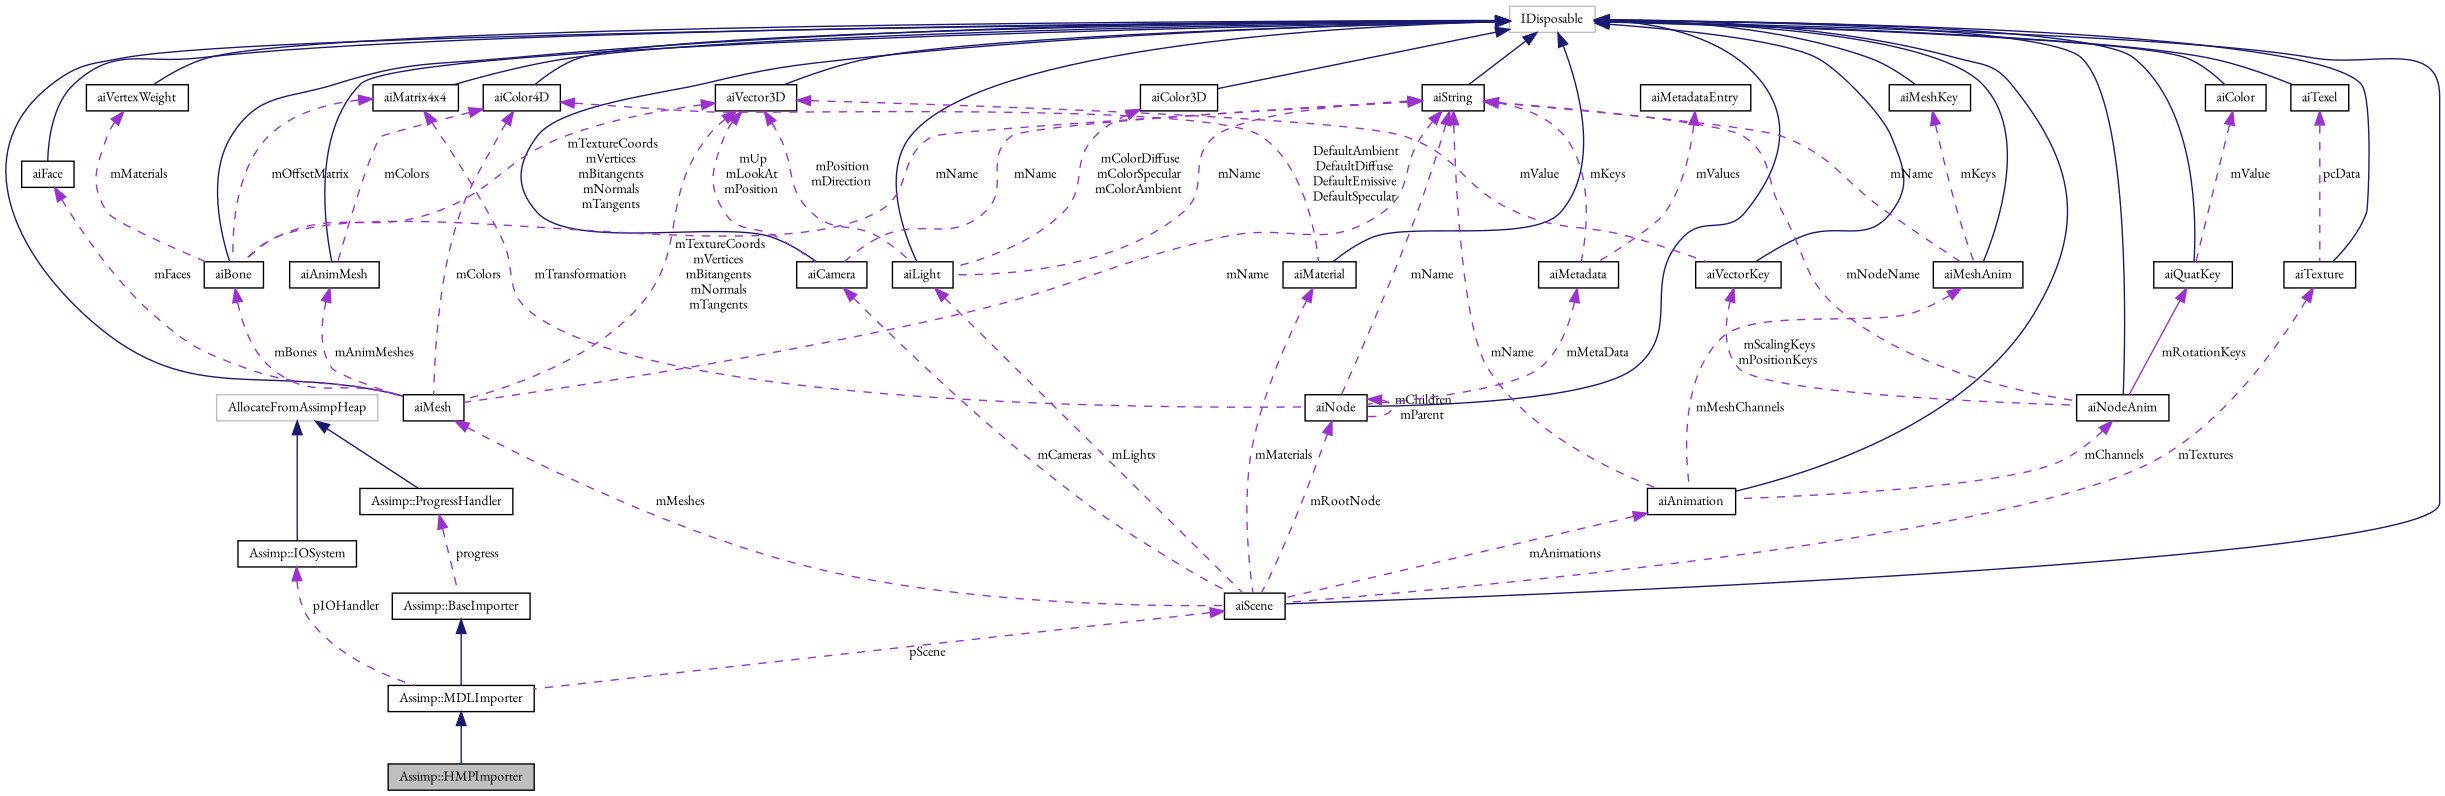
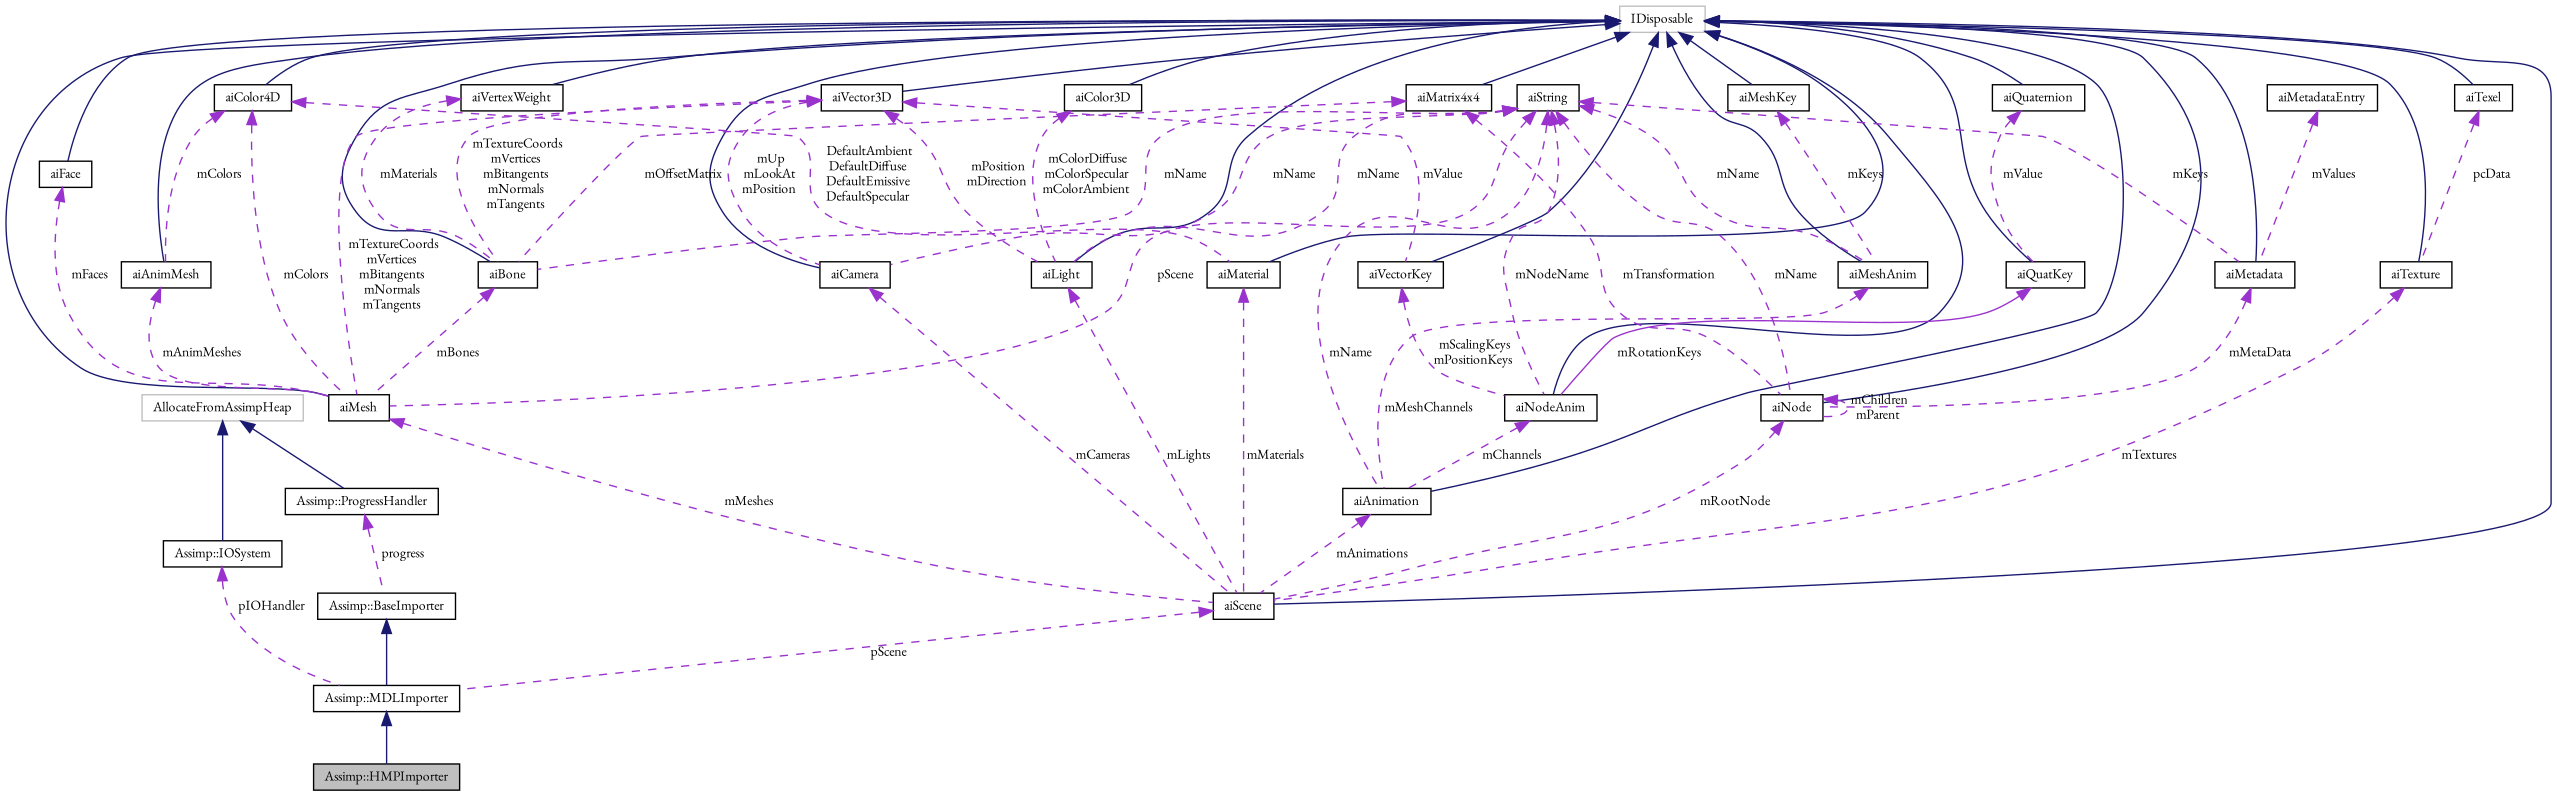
(1497, 63) -> (2189, 55)
(2236, 98) -> (2039, 98)
(1247, 275) -> (1174, 275)
